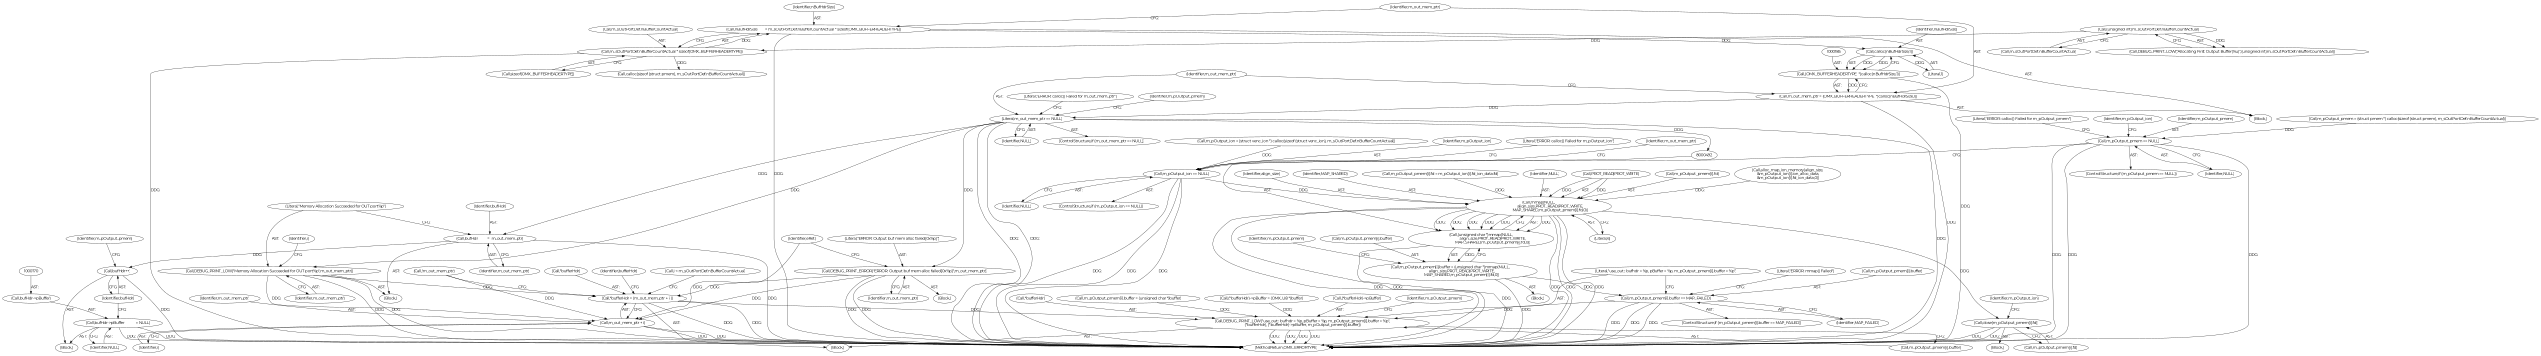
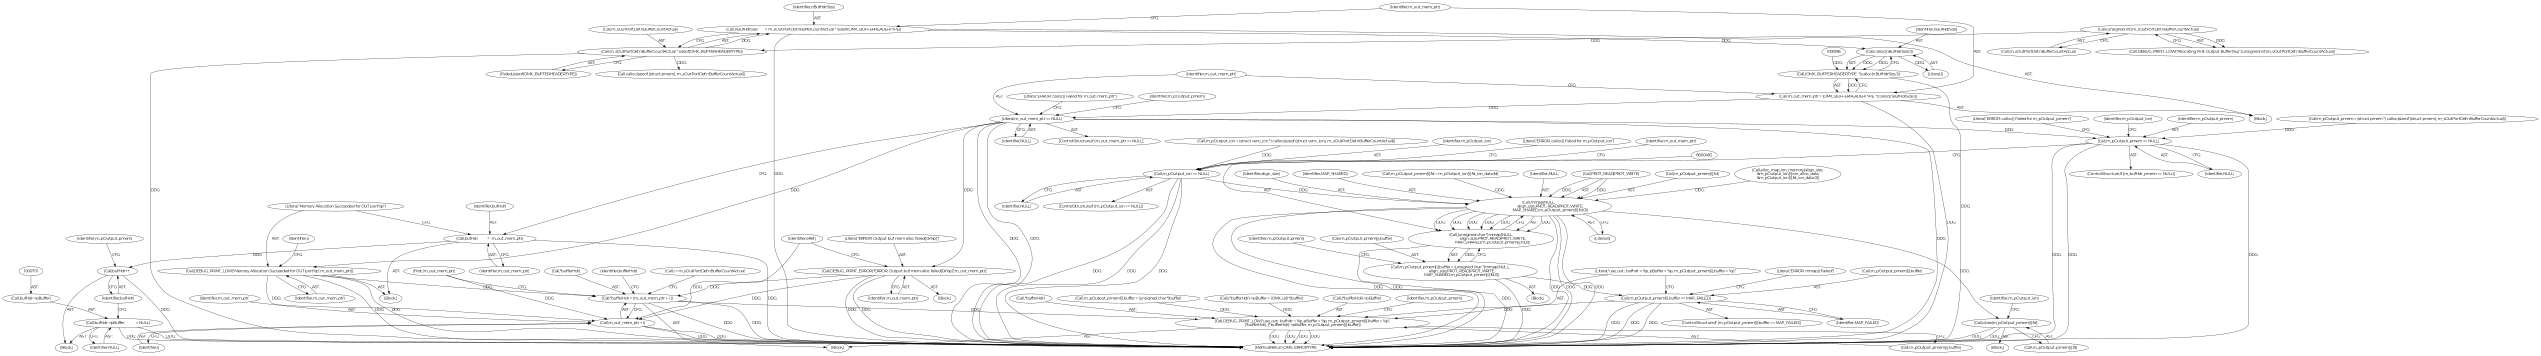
(1838, 63) -> (1838, 63)
(538, 74) -> (538, 74)
(1398, 124) -> (1584, 122)
(763, 174) -> (763, 174)
(2131, 174) -> (2131, 174)
(434, 271) -> (434, 271)
